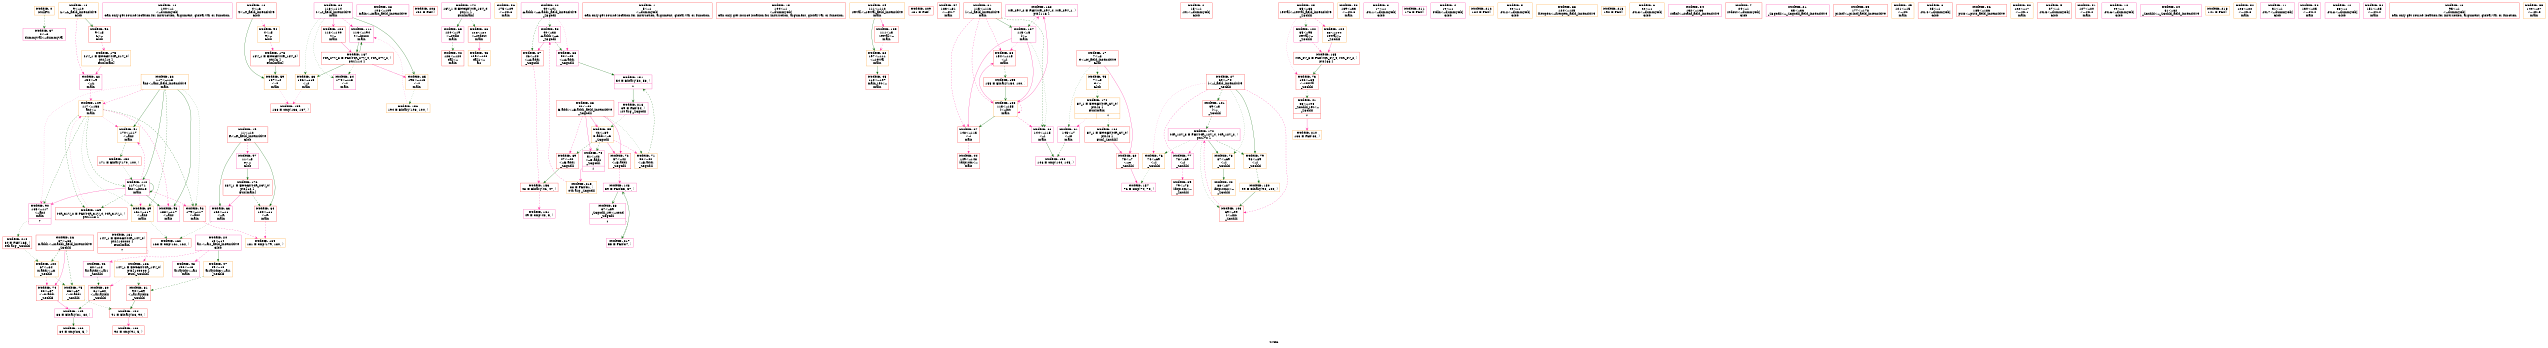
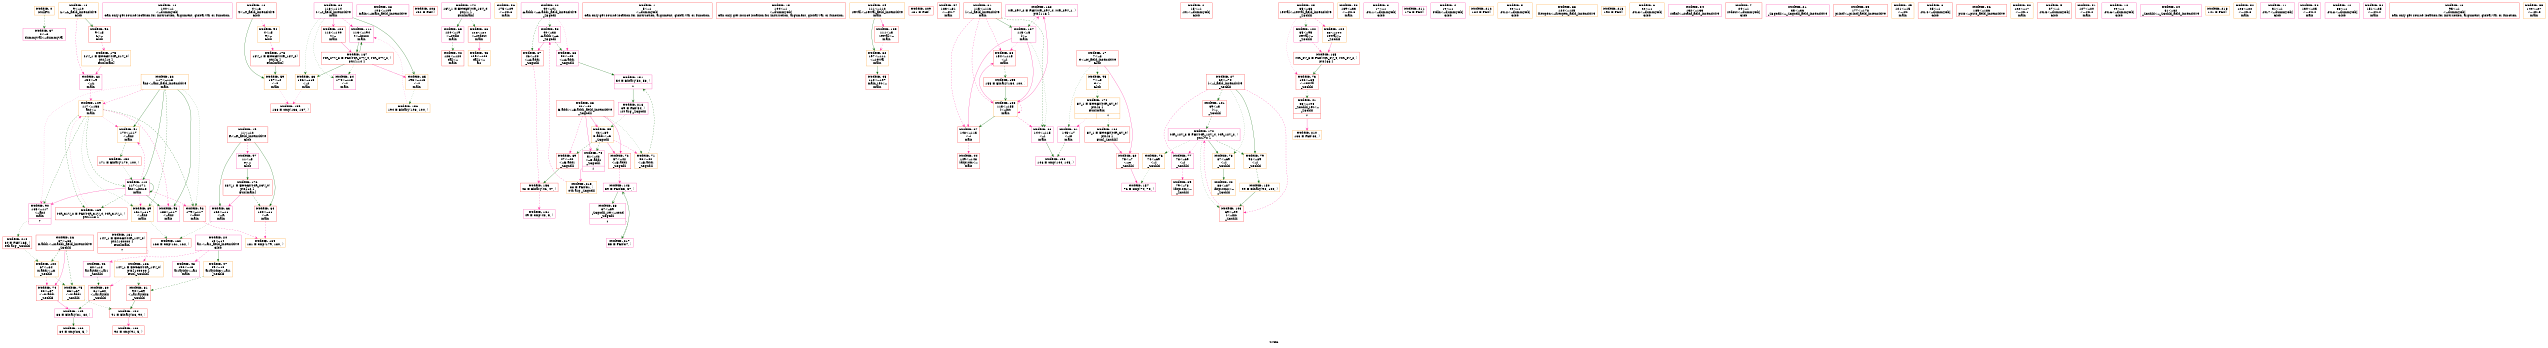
(1165, 105) -> none
